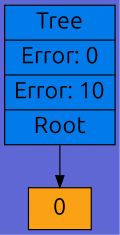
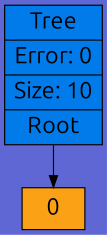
(60, 91) -> (53, 91)
